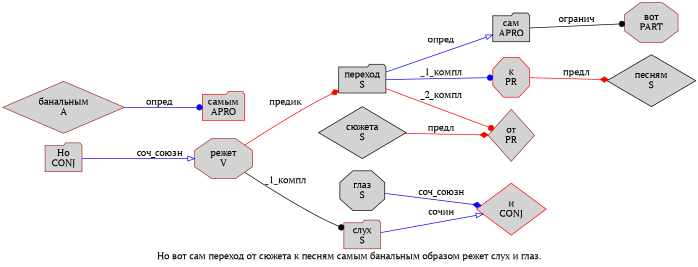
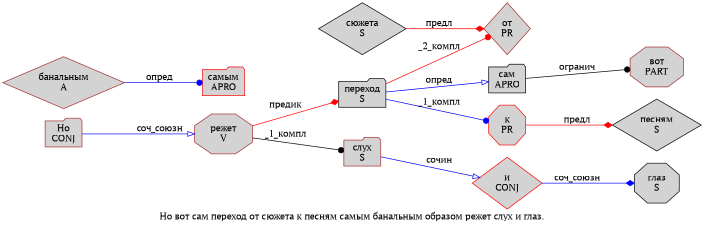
(429, 199) -> (584, 183)
